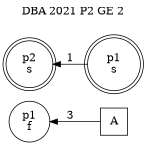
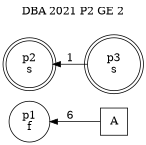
(114, 64) -> (114, 64)
(70, 116) -> (70, 116)
